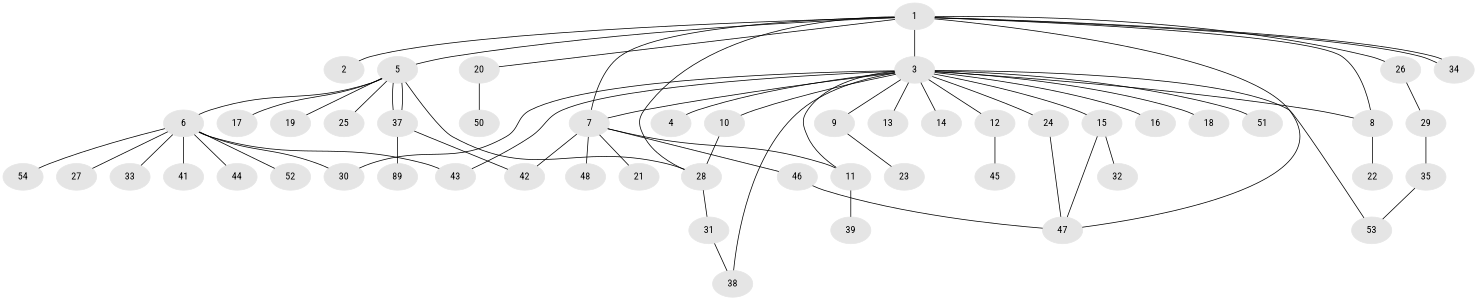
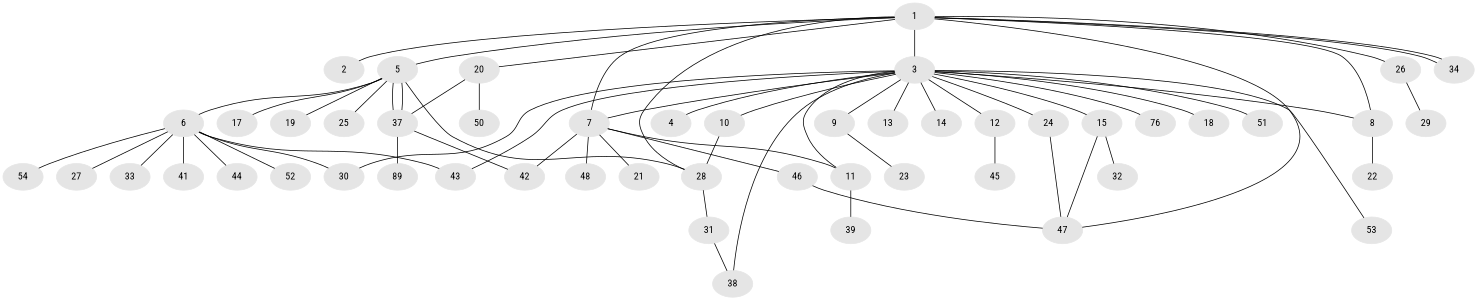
none -> (438, 97)
(1155, 123) -> (1155, 123)
(1426, 177) -> none
